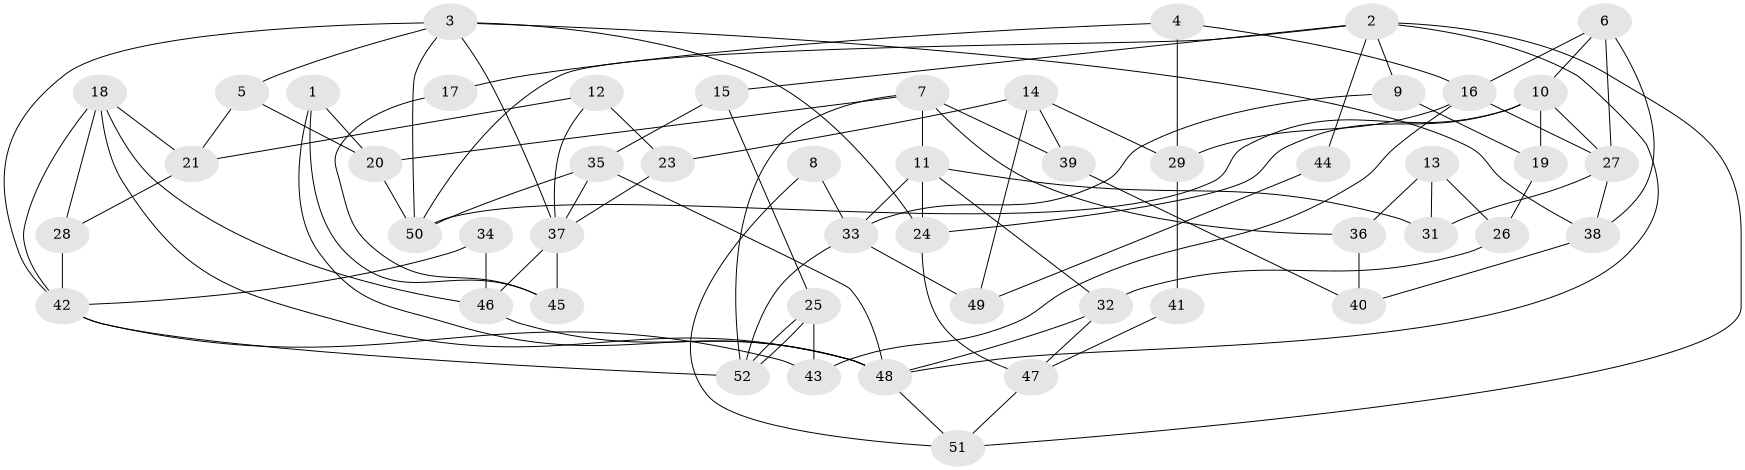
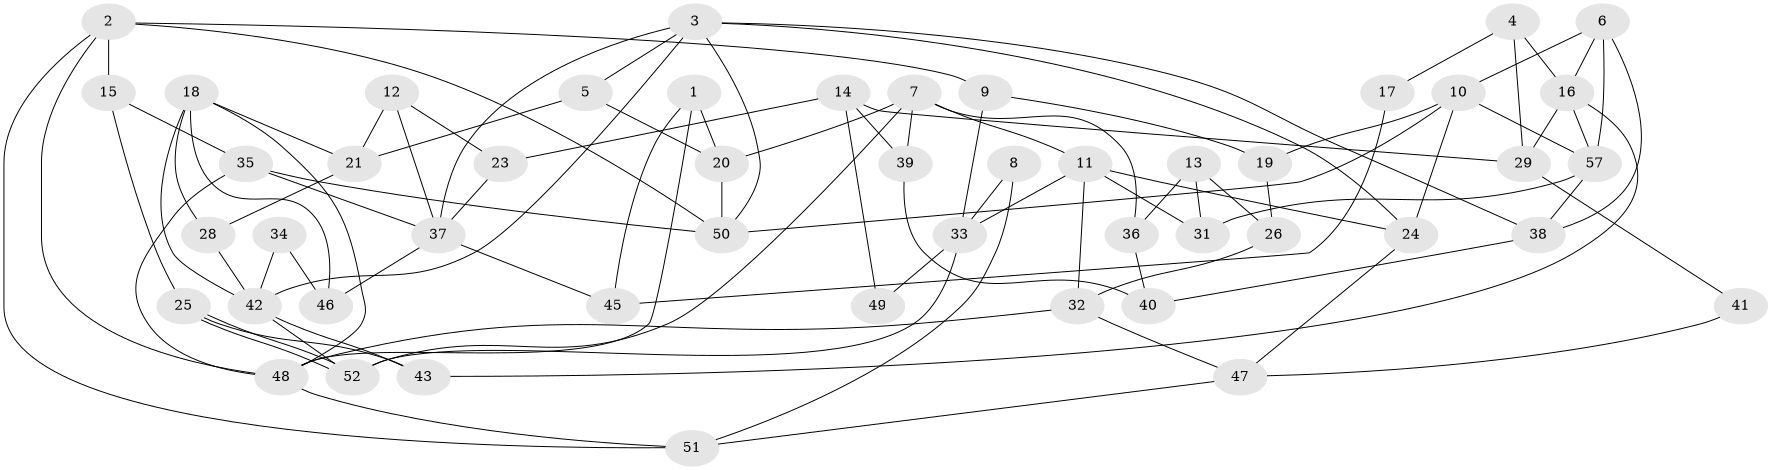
(1323, 164) -> none
(1612, 164) -> (1595, 164)
(685, 342) -> none
